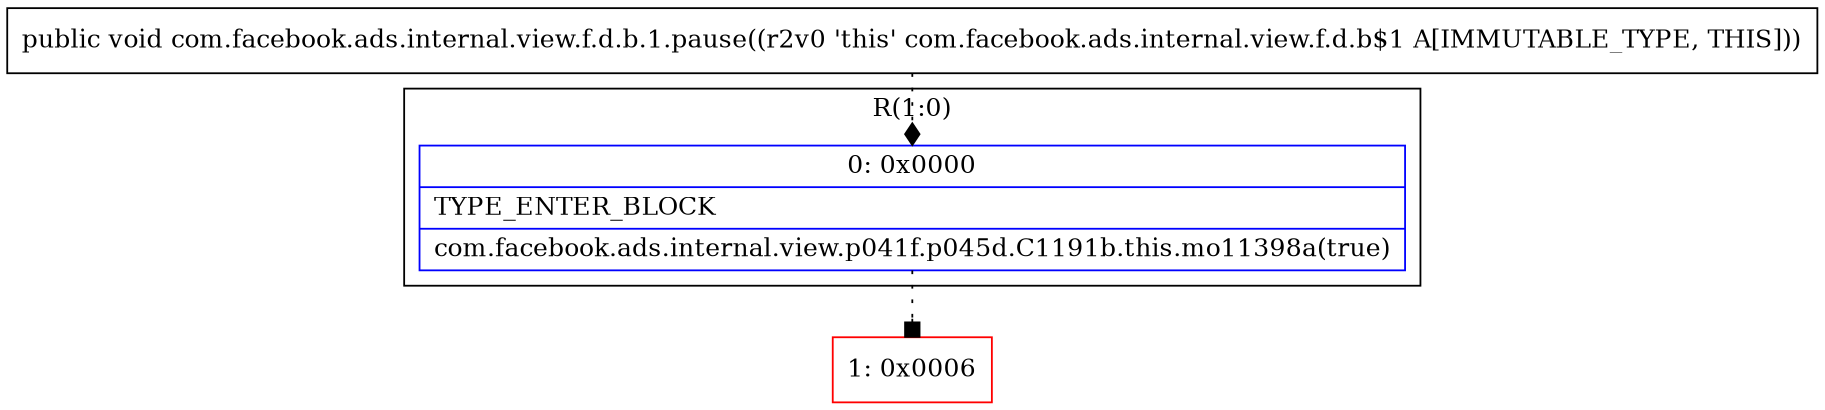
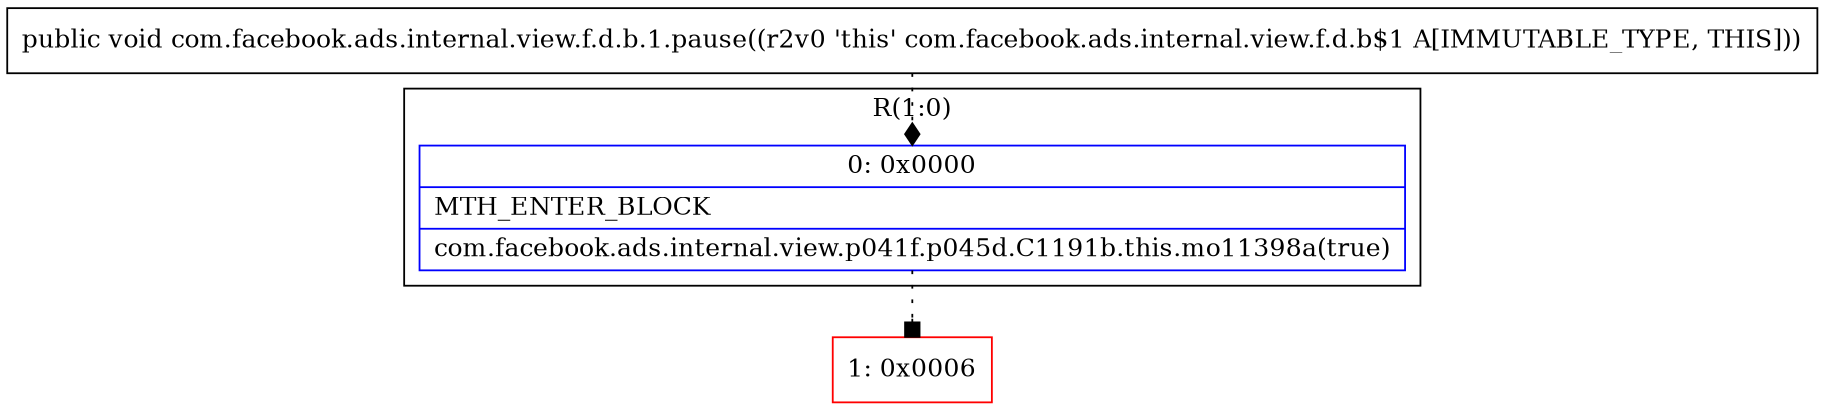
(576, 207) -> (573, 207)
